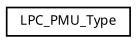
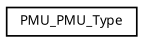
(68, 22) -> (72, 22)
